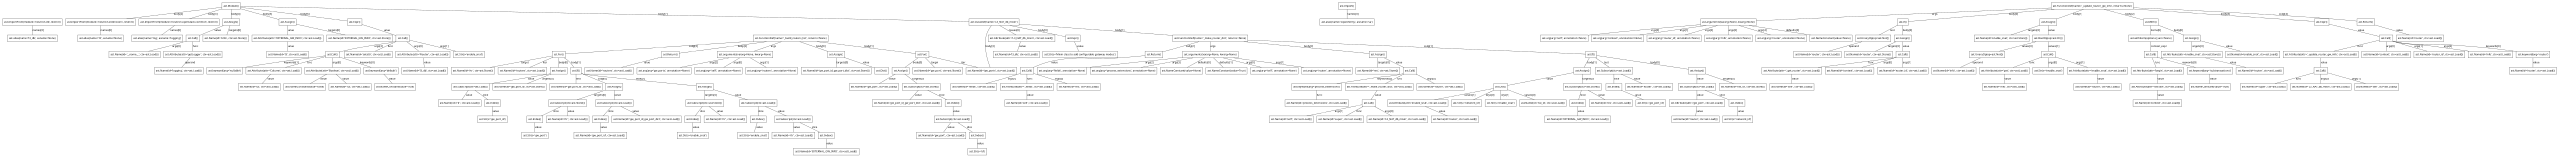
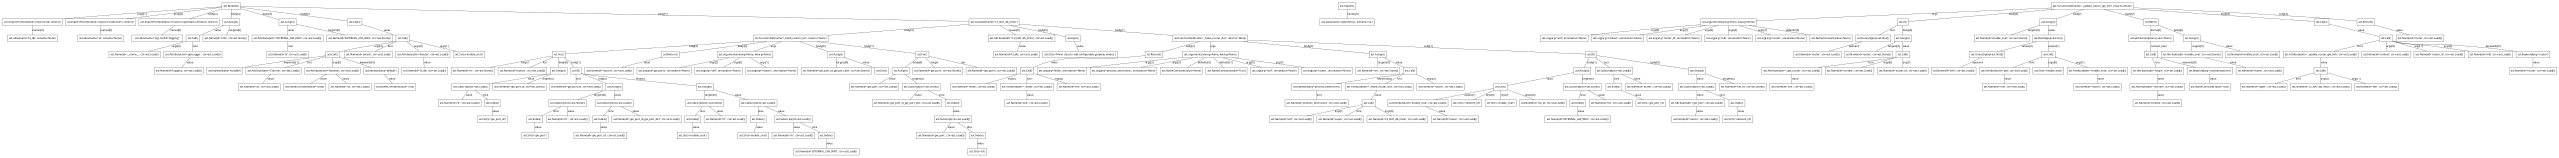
none -> (142, 12)
(157, 38) -> (157, 38)
(291, 46) -> (291, 46)
(985, 46) -> (899, 30)
(190, 63) -> (190, 63)
